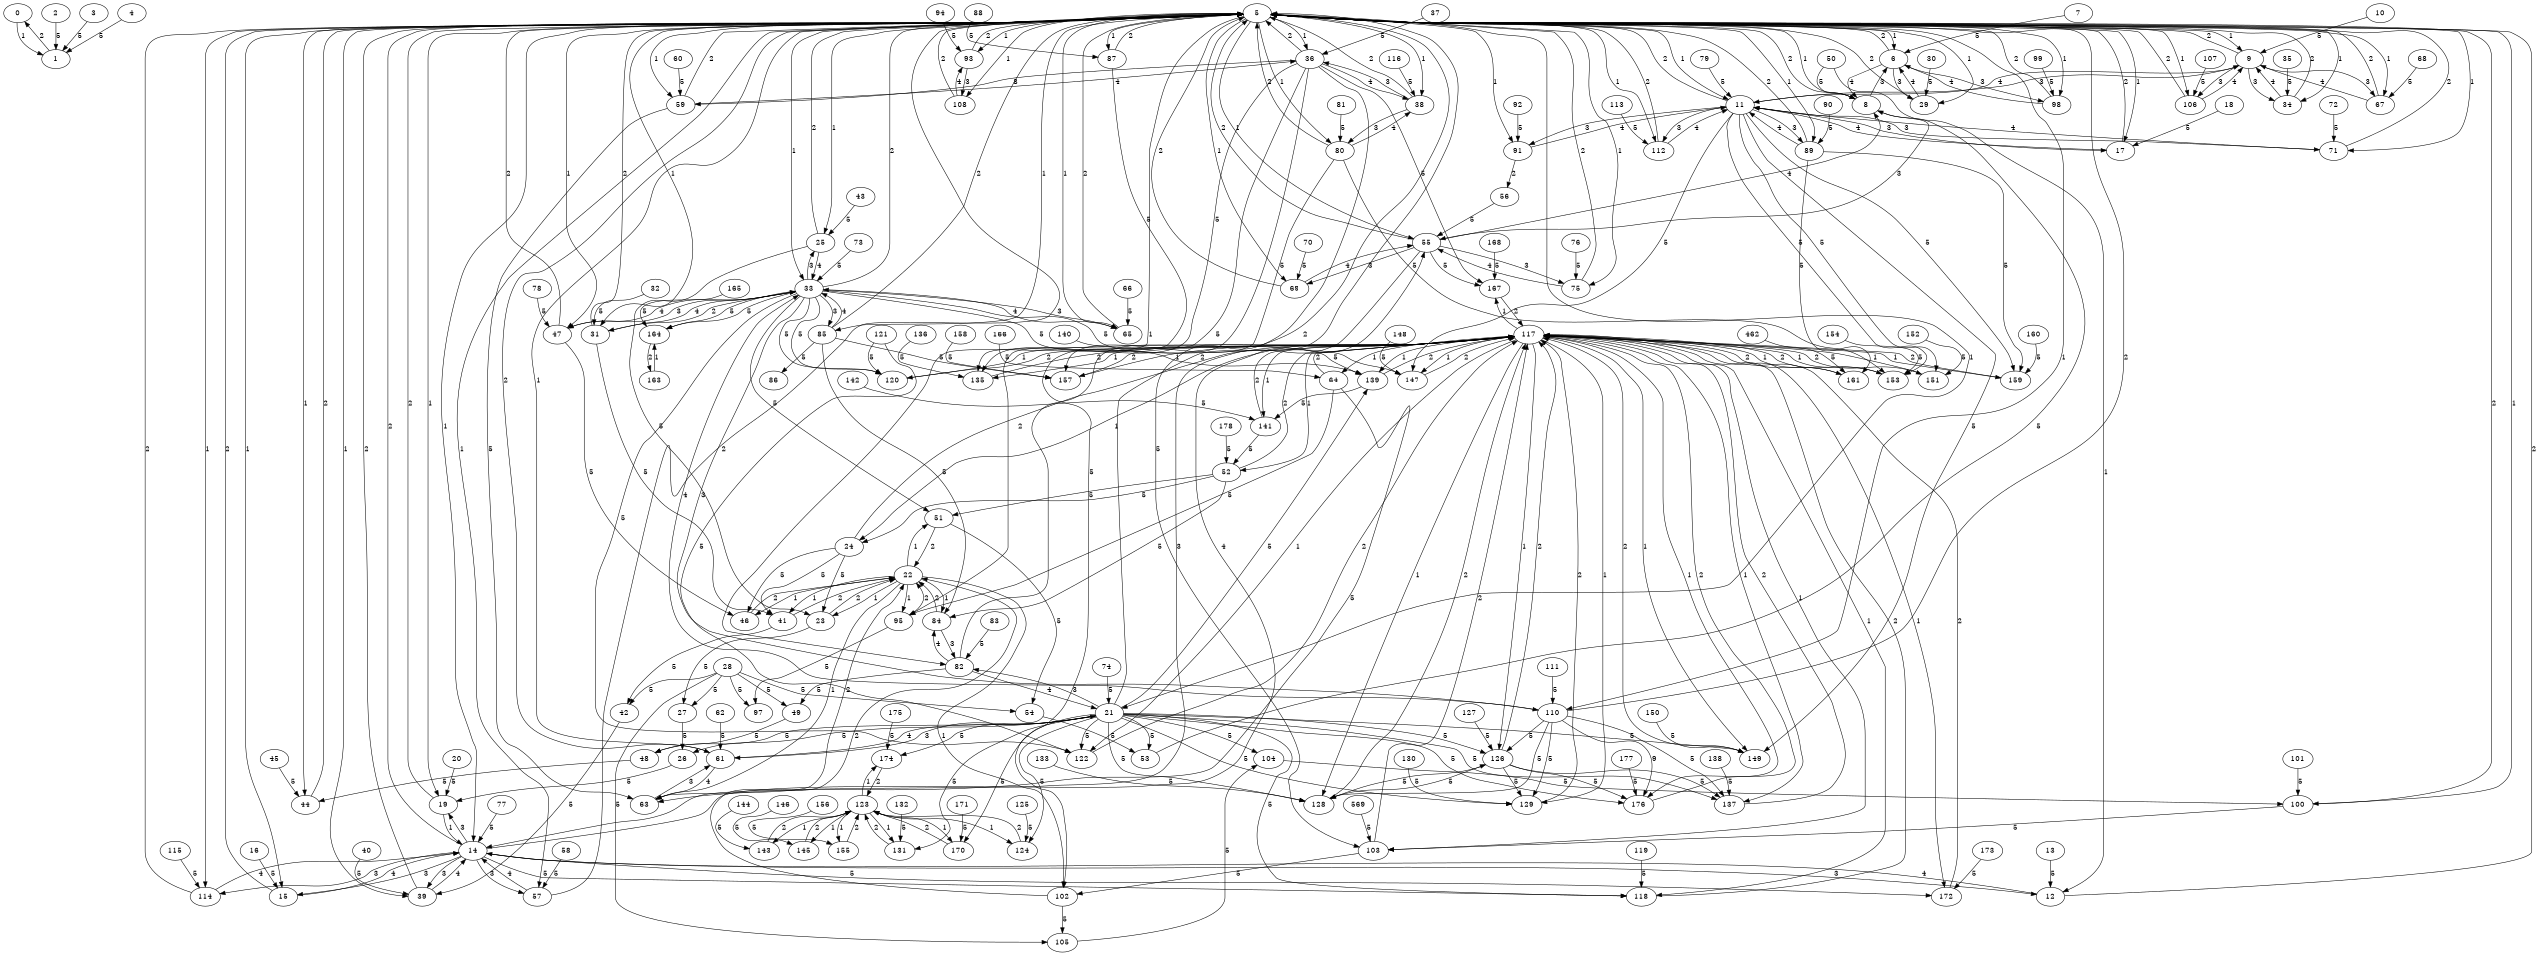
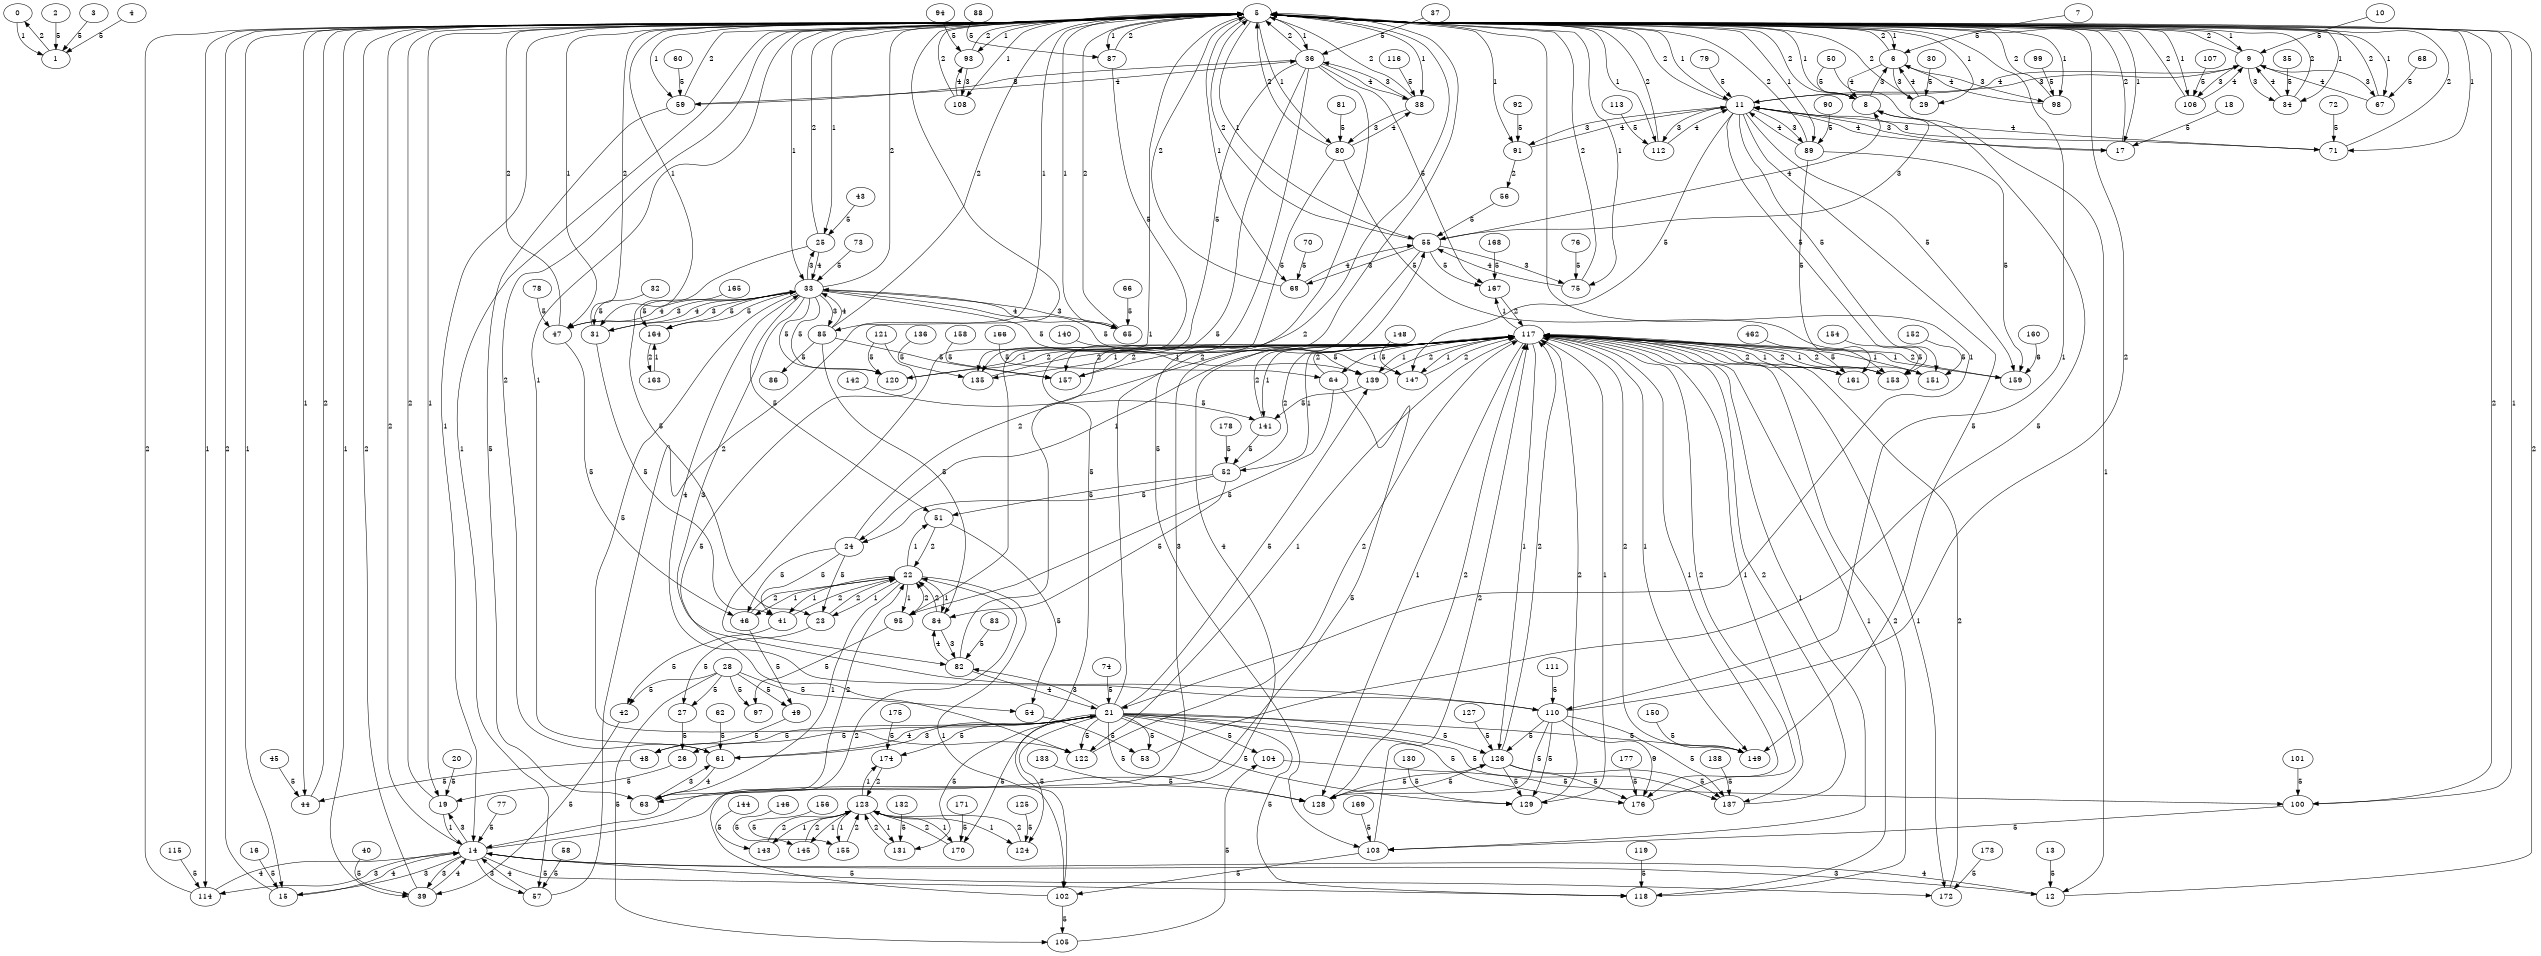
(714, 312) -> (714, 312)
(2039, 358) -> (2039, 358)
(871, 676) -> (769, 665)
(1358, 805) -> (1358, 805)
